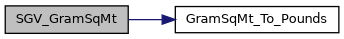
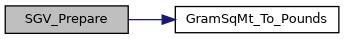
(67, 20) -> (67, 20)
